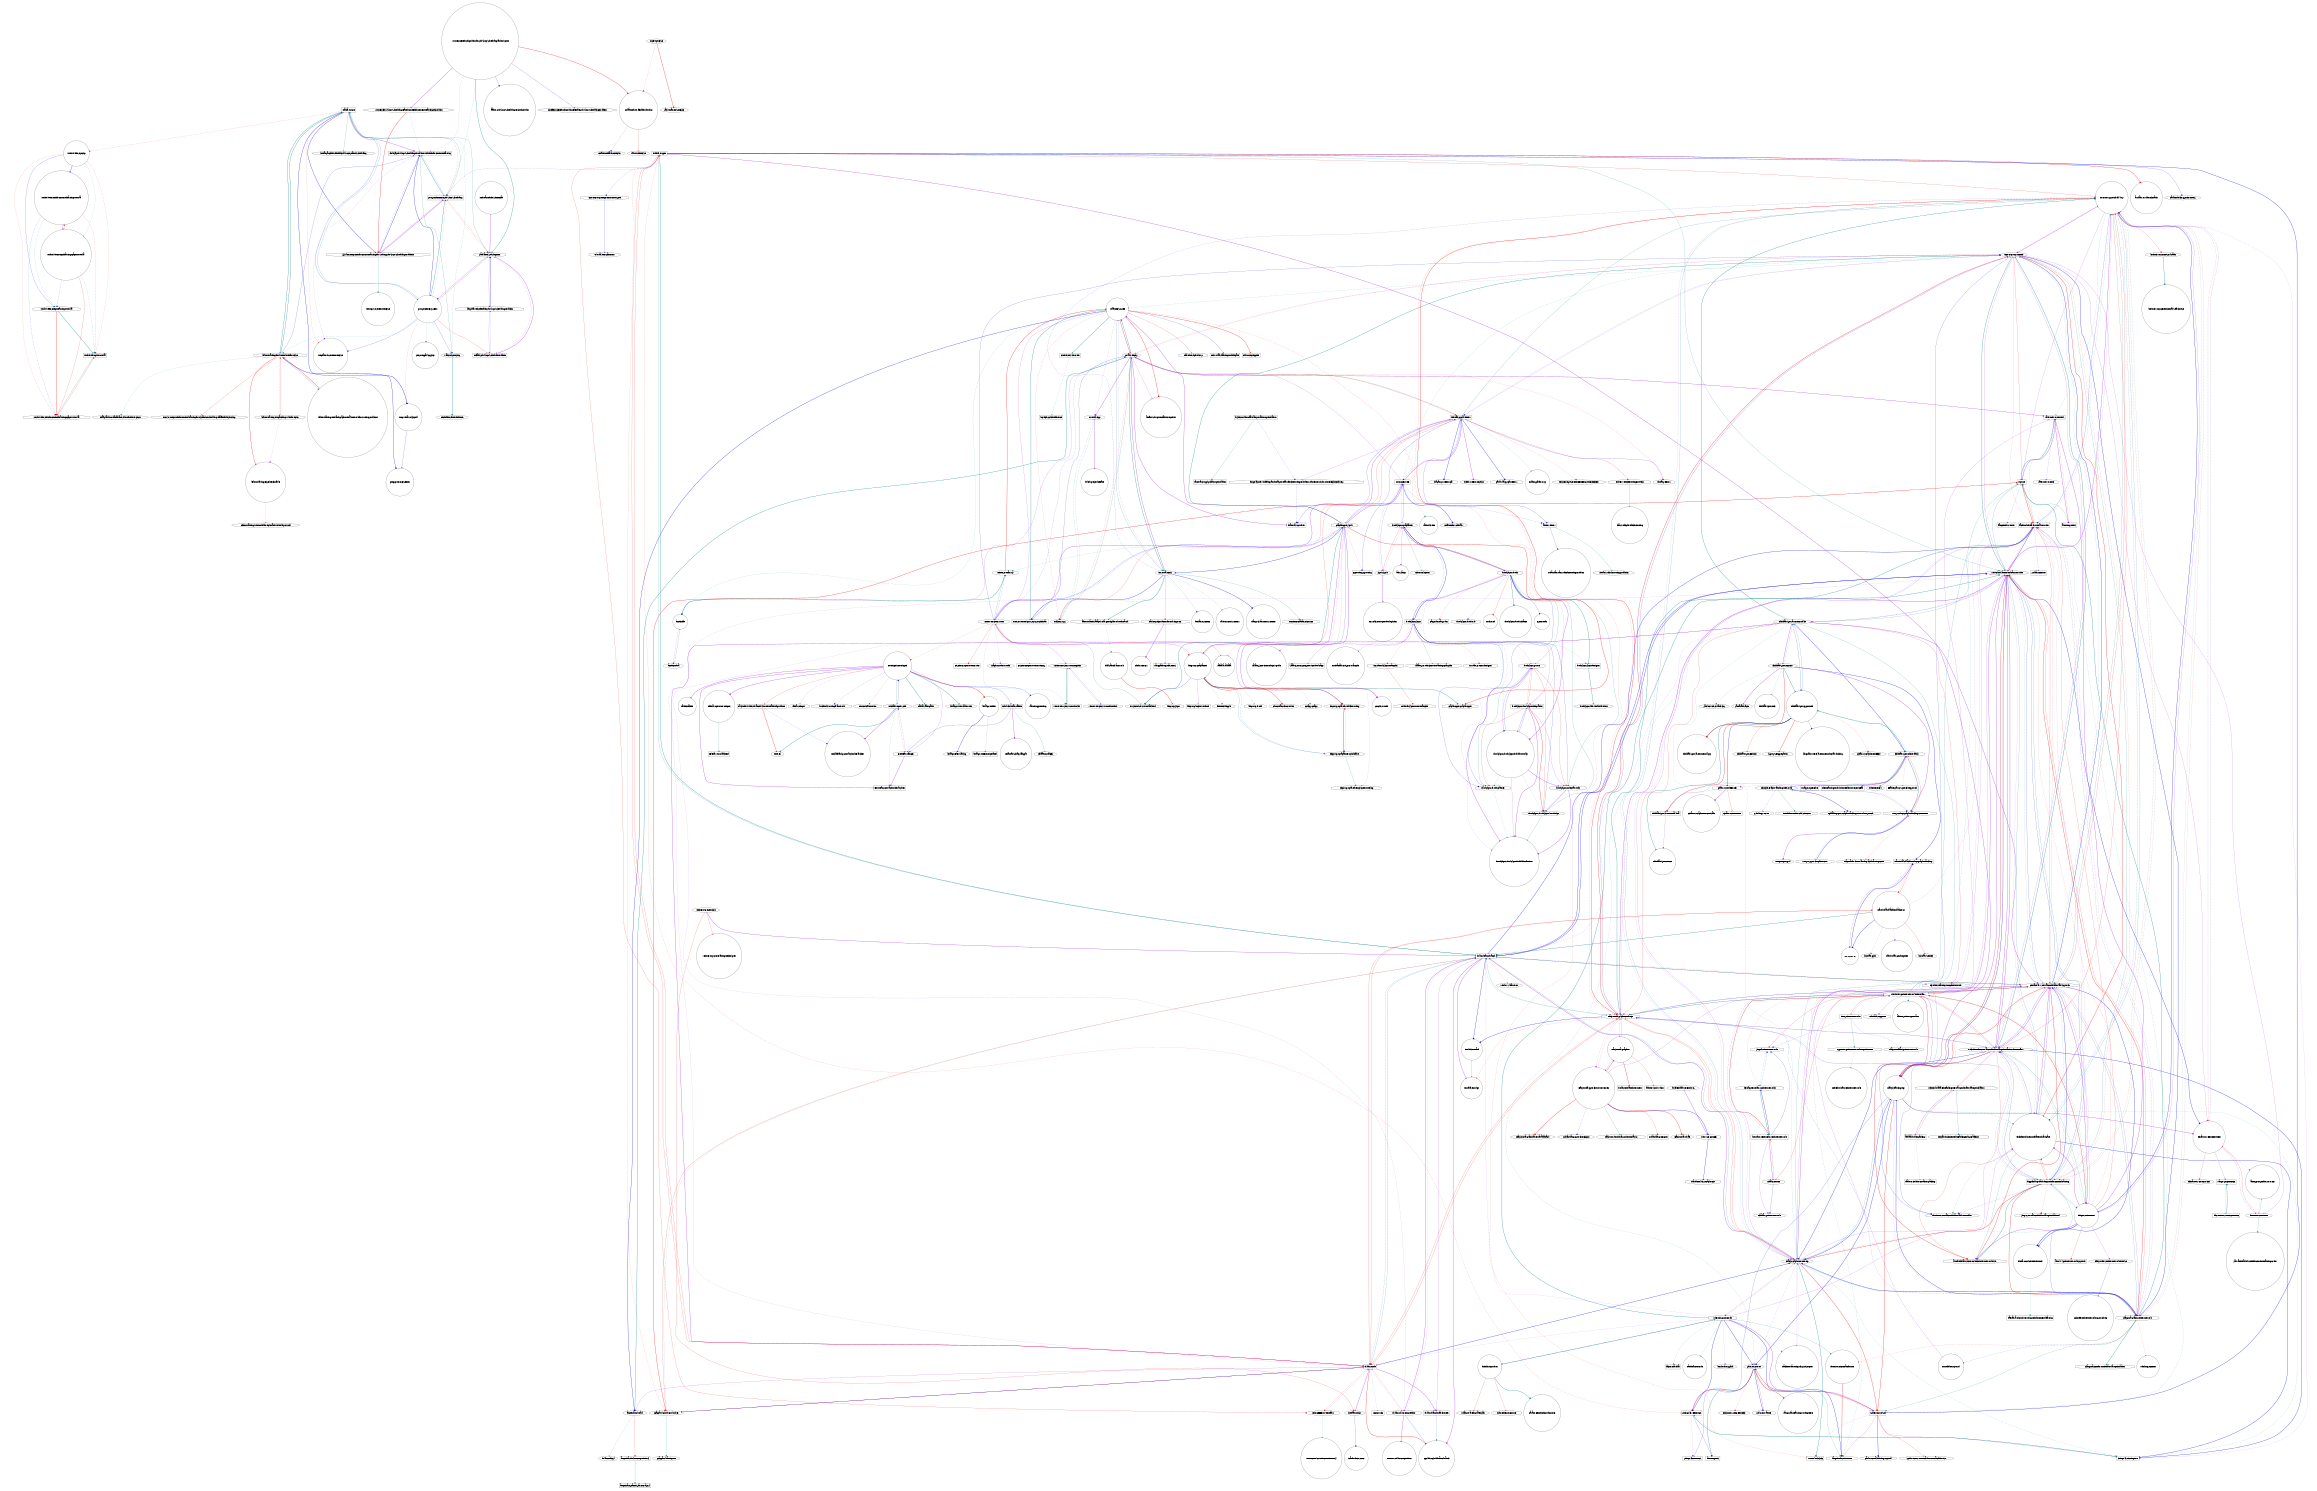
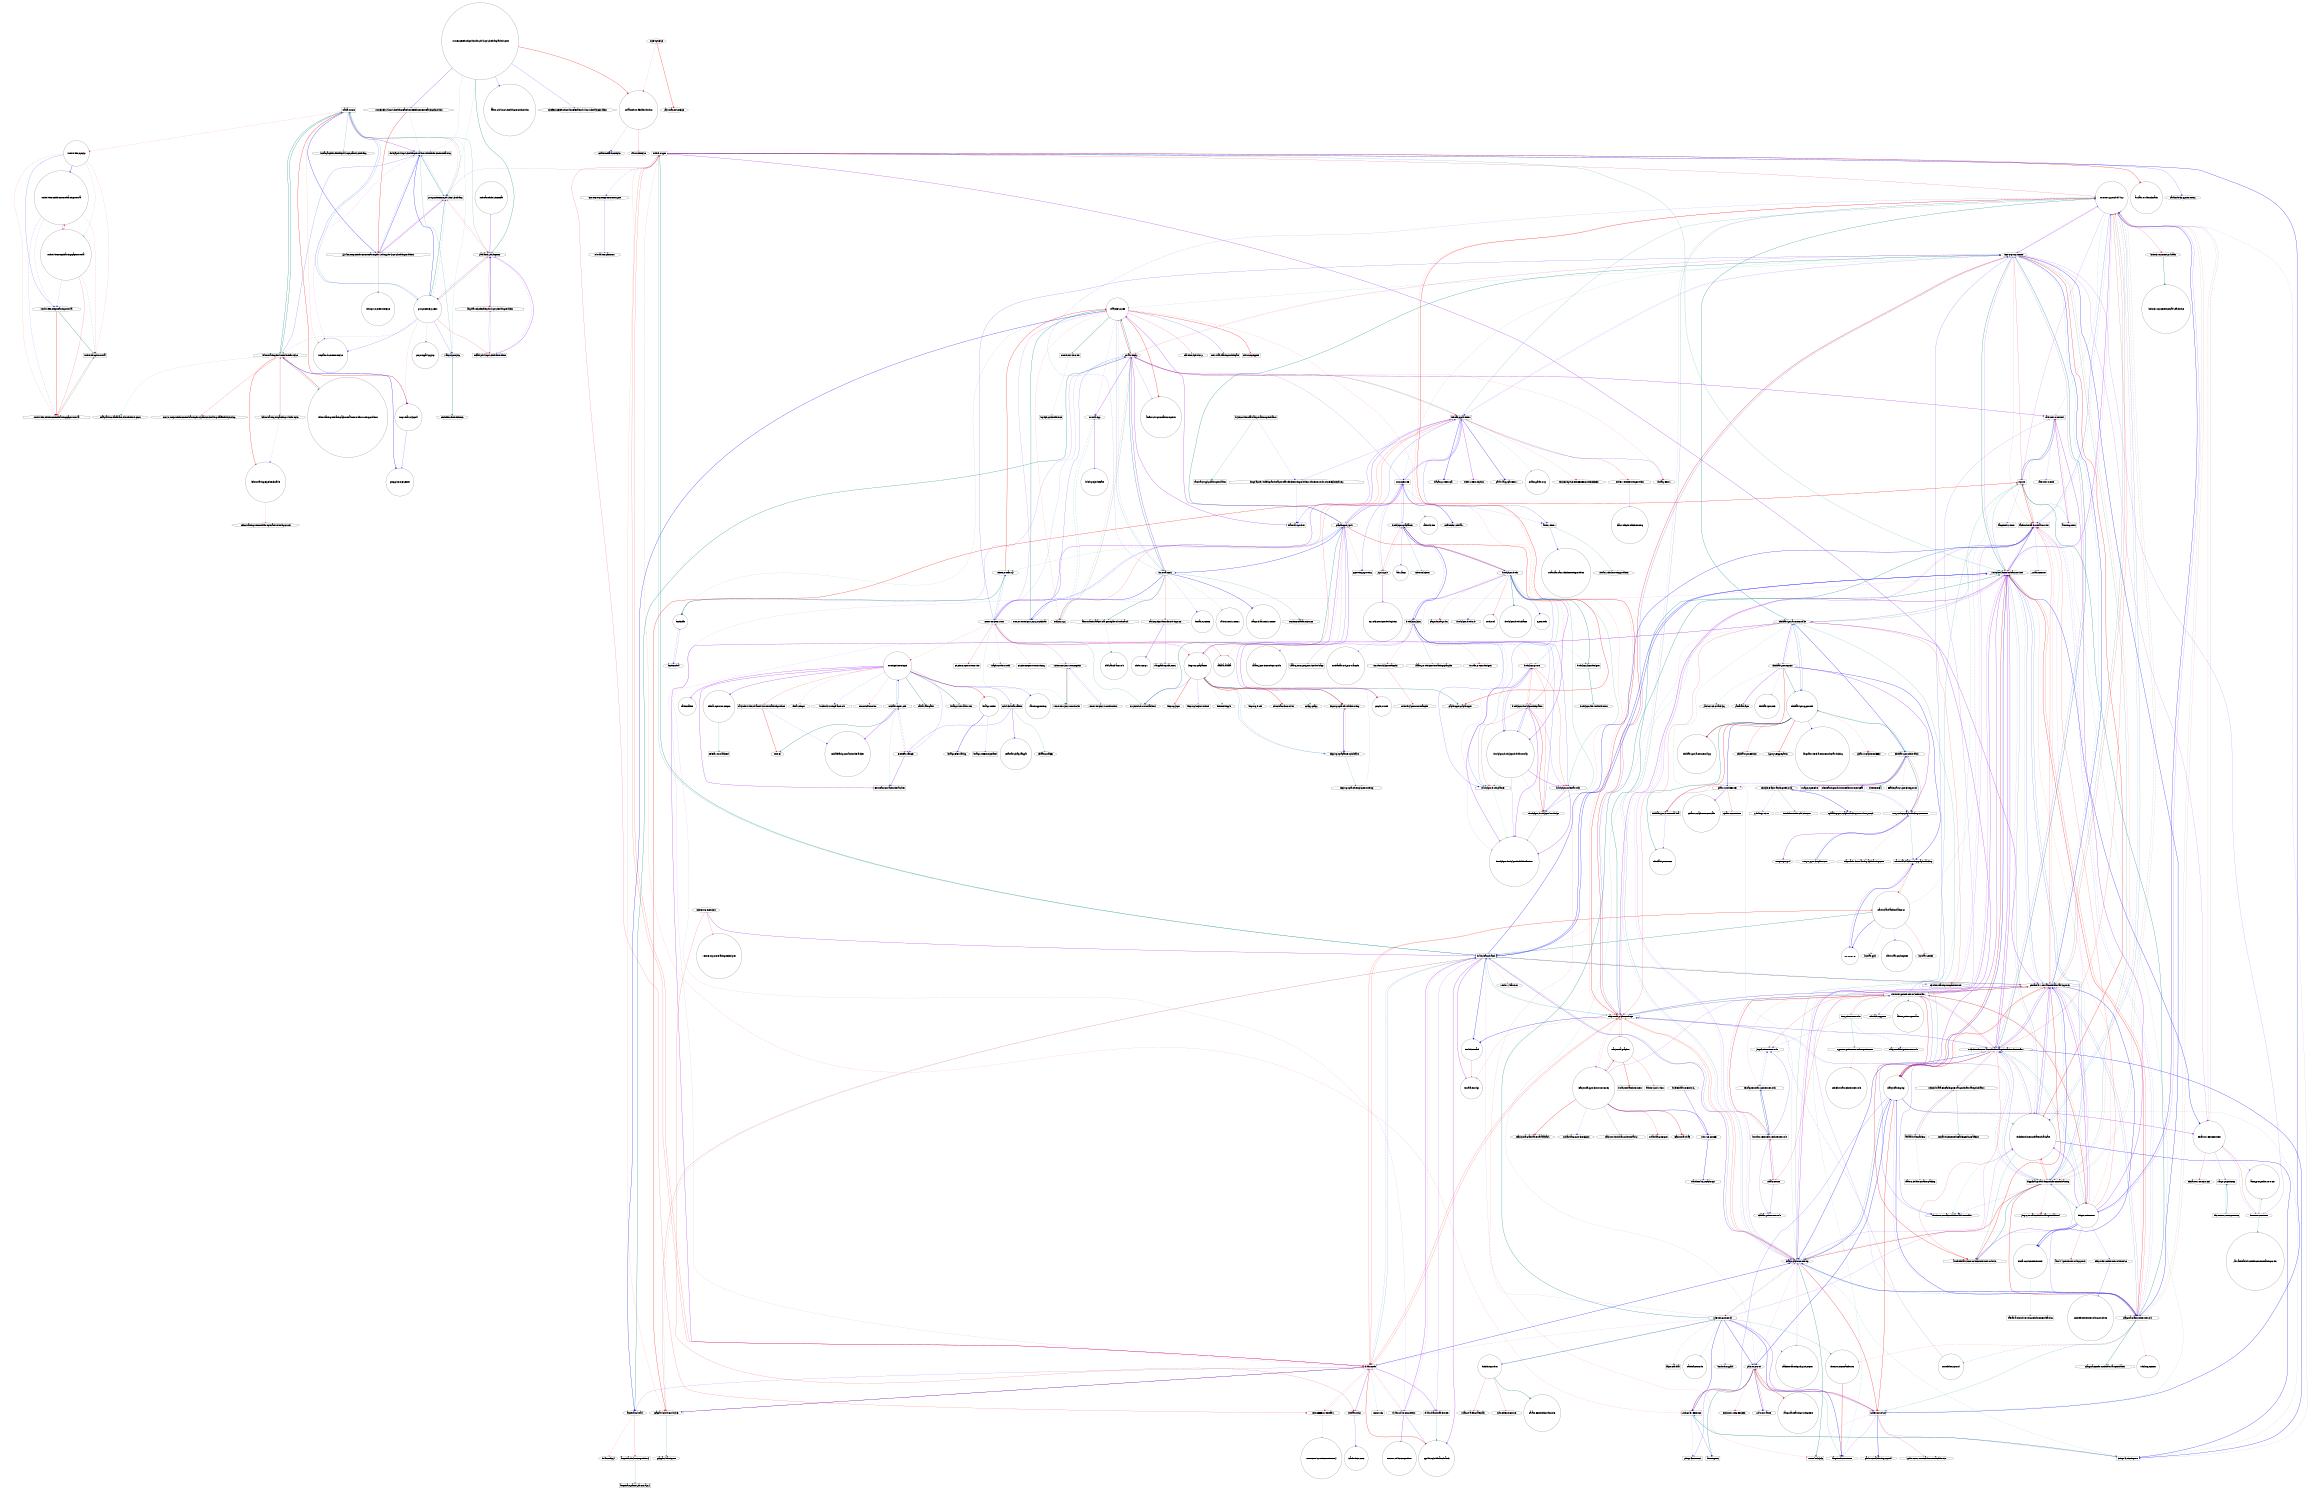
(304, 289) -> (304, 289)
(1148, 688) -> (1183, 691)
none -> (1912, 837)
